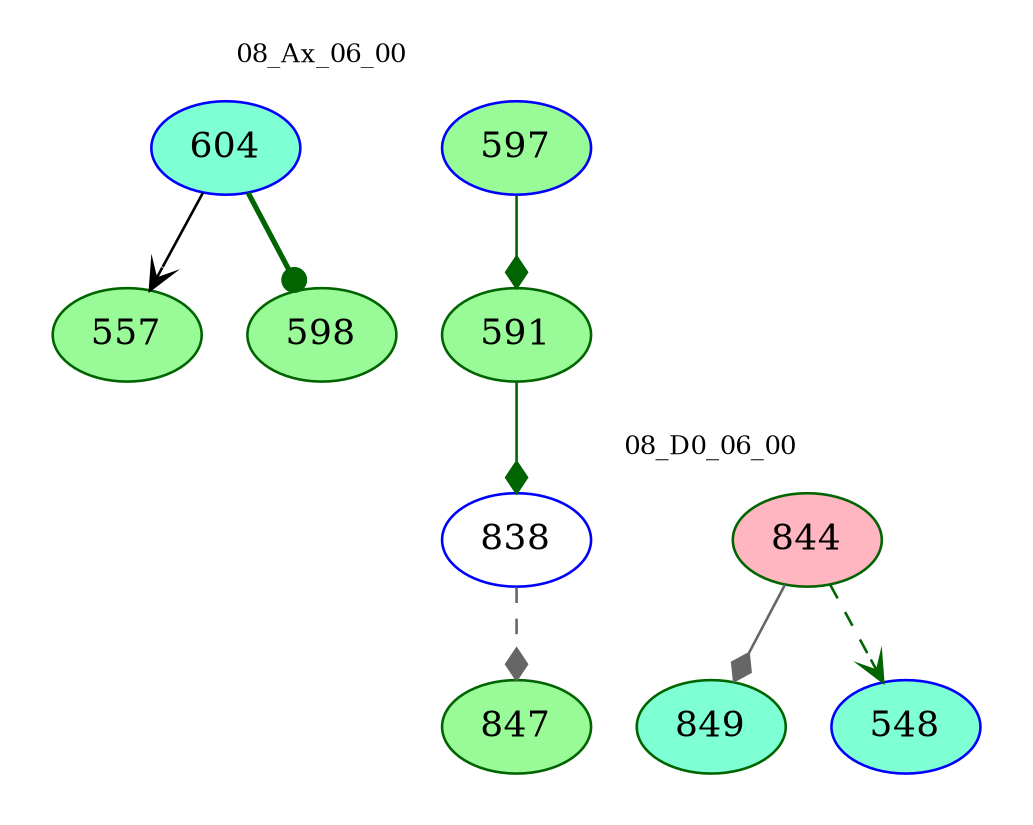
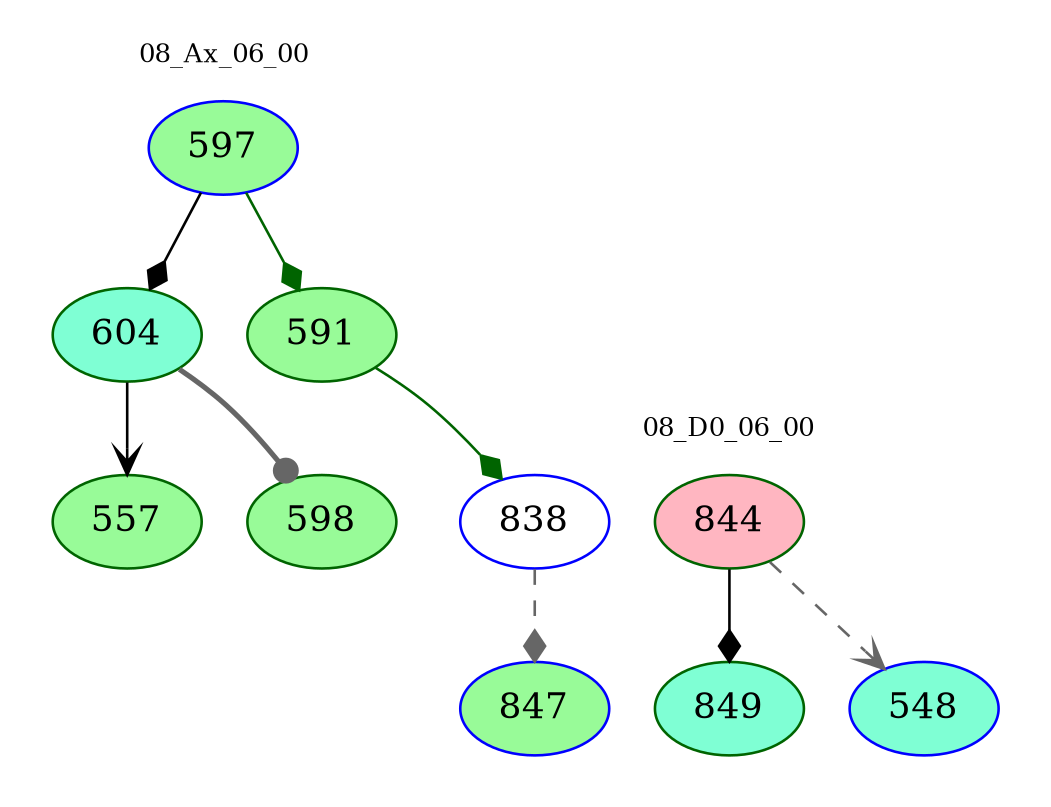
(226, 148) -> (127, 335)
none -> (183, 227)
(269, 232) -> (233, 411)
(767, 619) -> (729, 600)
(850, 622) -> (818, 607)
(517, 727) -> (535, 709)
